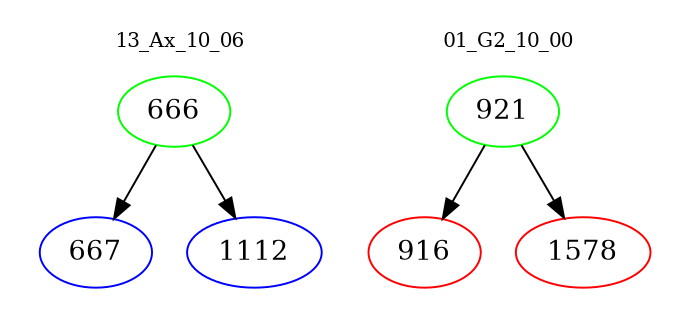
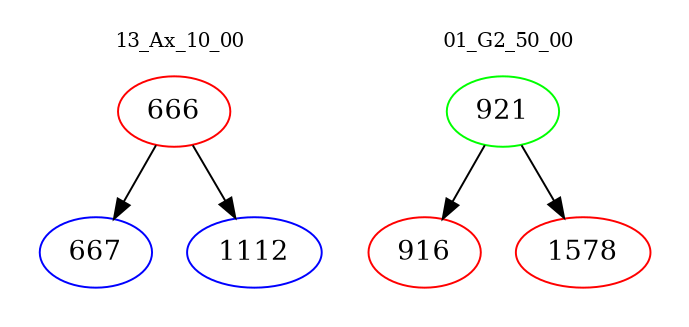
(180, 42) -> (180, 42)
(509, 42) -> (509, 42)
(174, 112) -> (174, 112)
